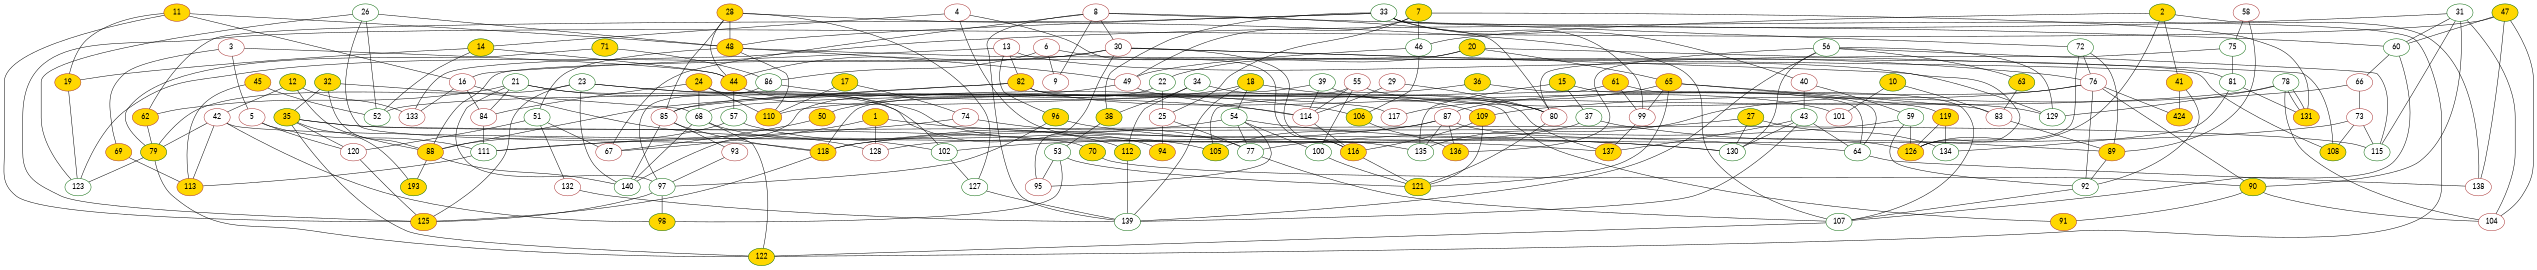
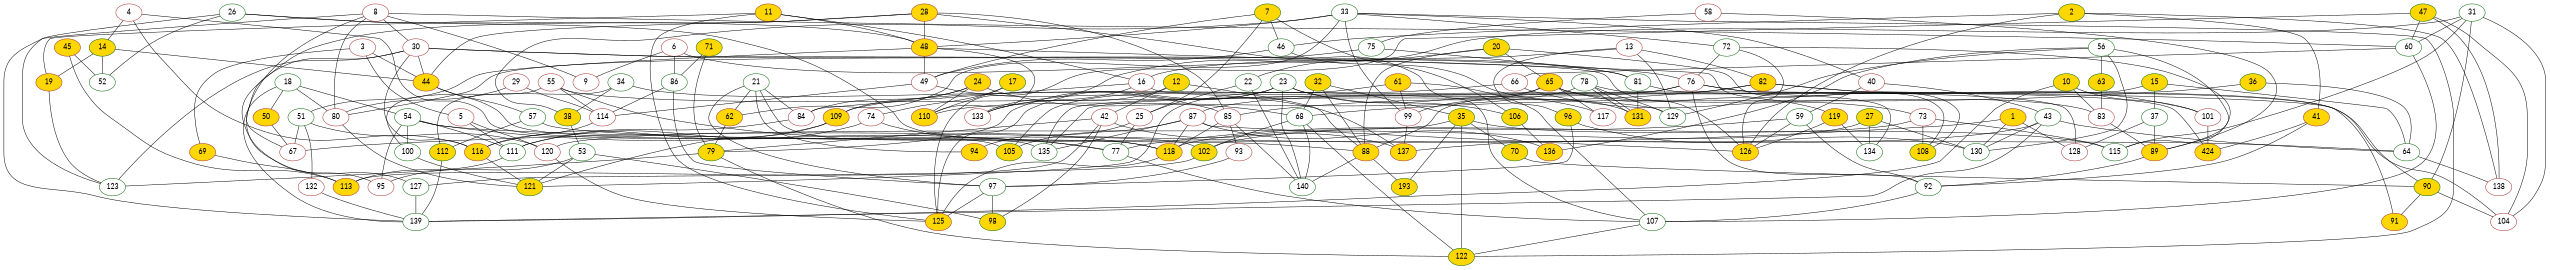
(1251, 82) -> (288, 82)
(1322, 82) -> none
none -> (2208, 135)
(944, 152) -> (1204, 152)
(1495, 191) -> (1255, 203)
